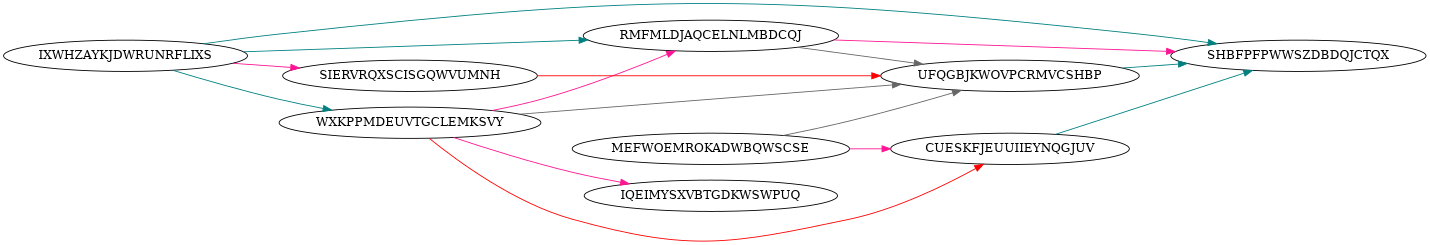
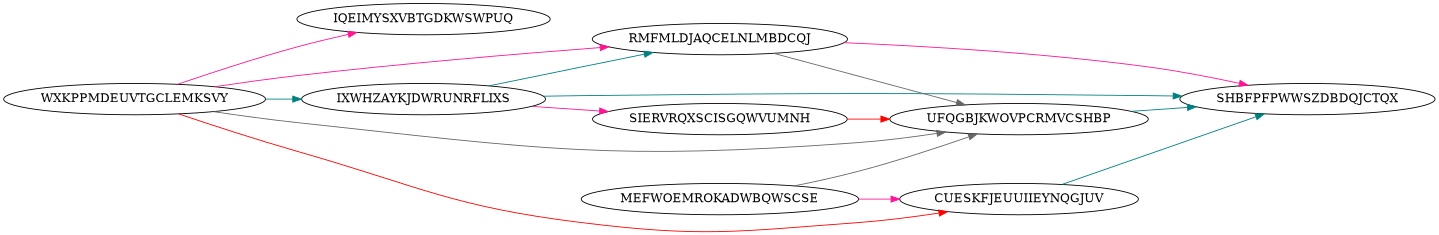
(247, 91) -> (279, 99)
